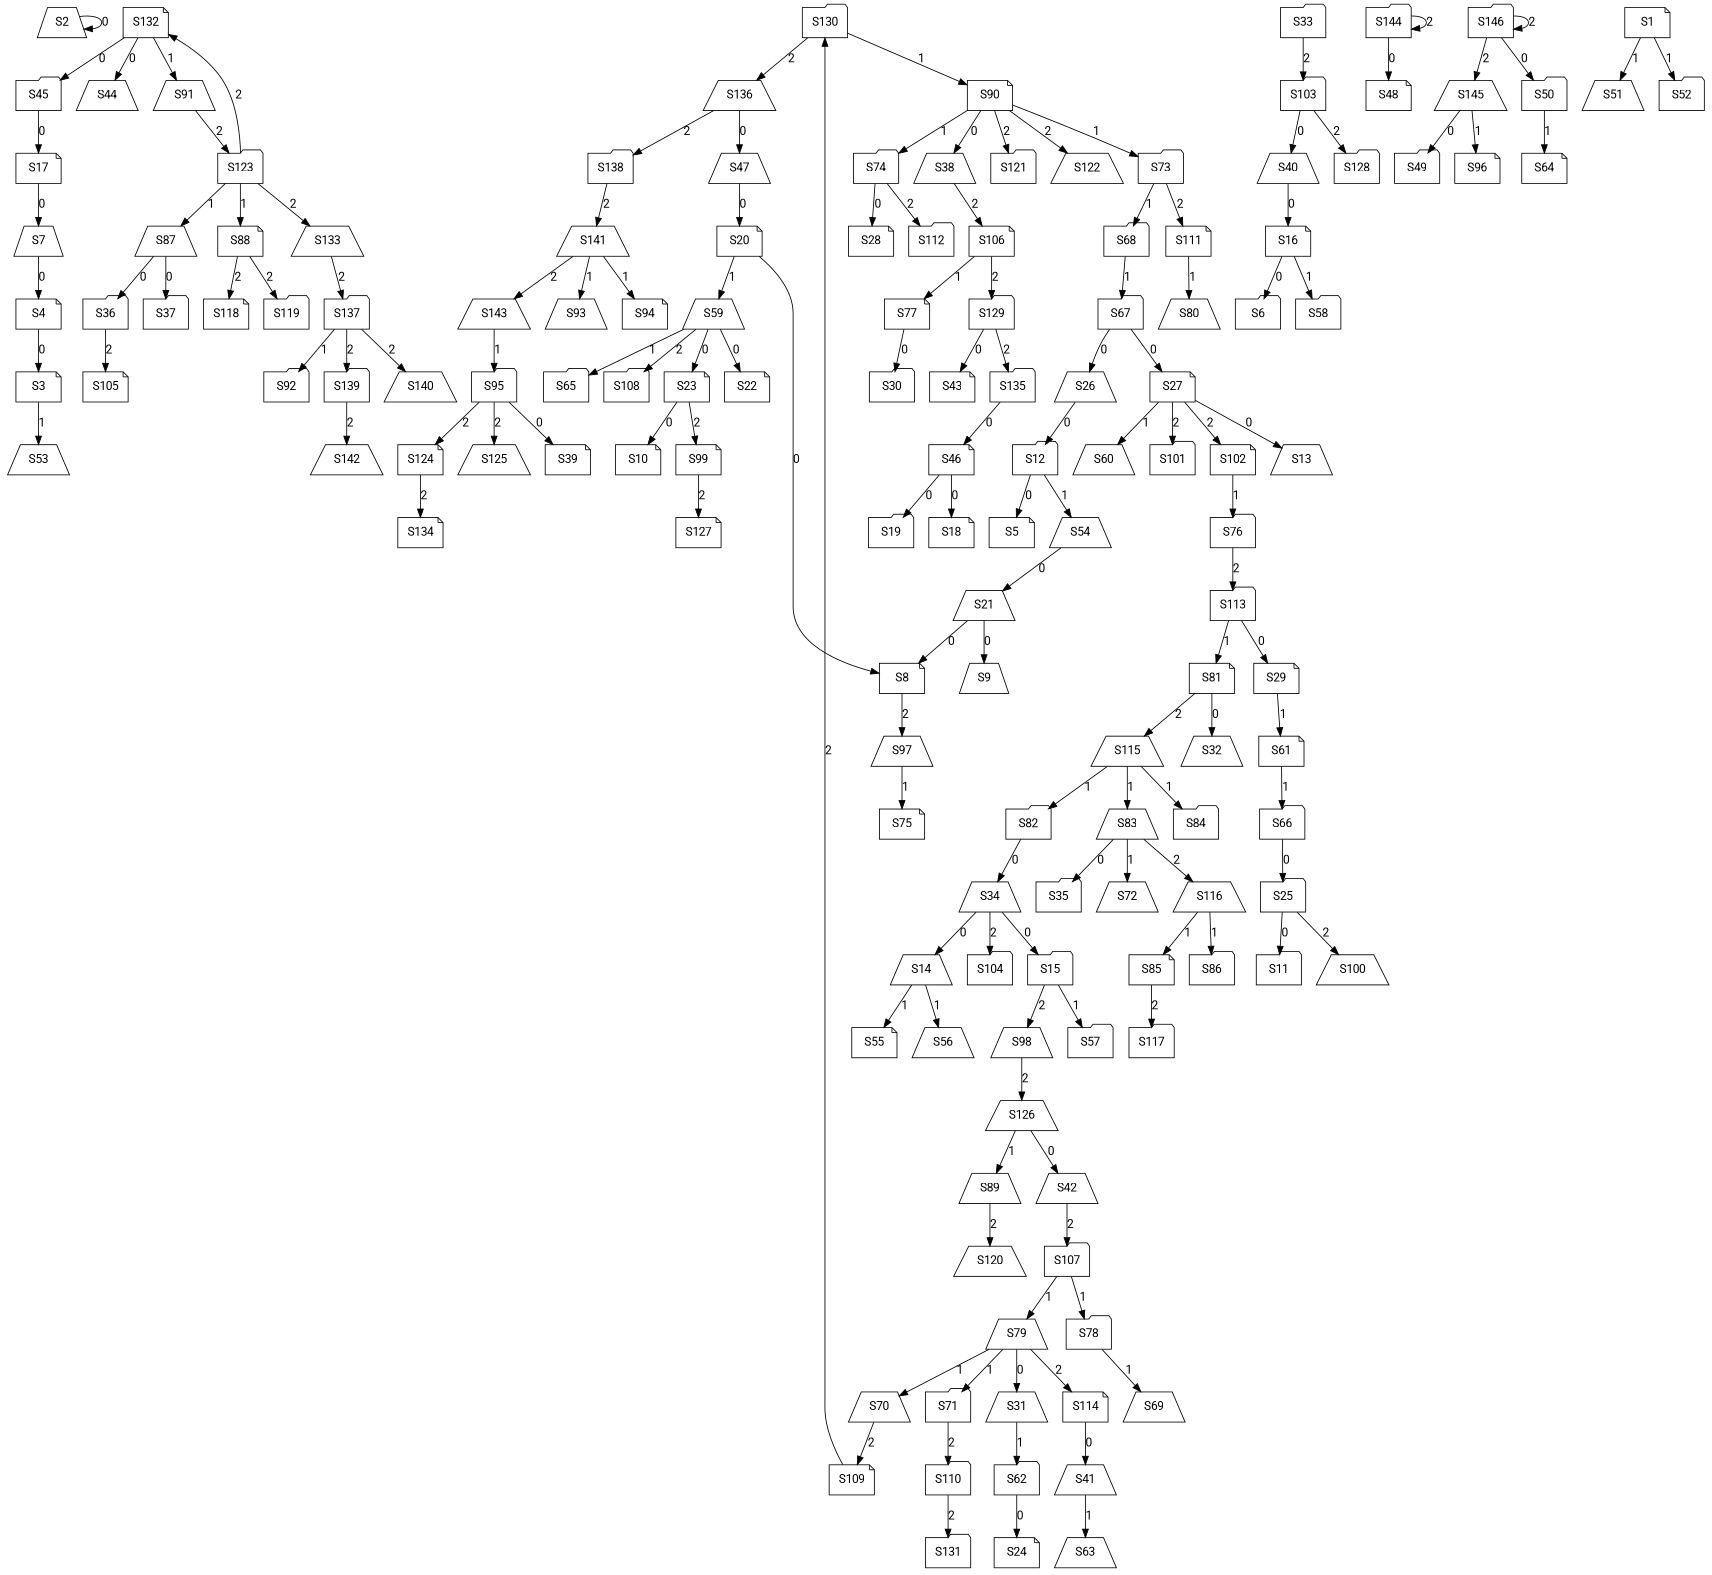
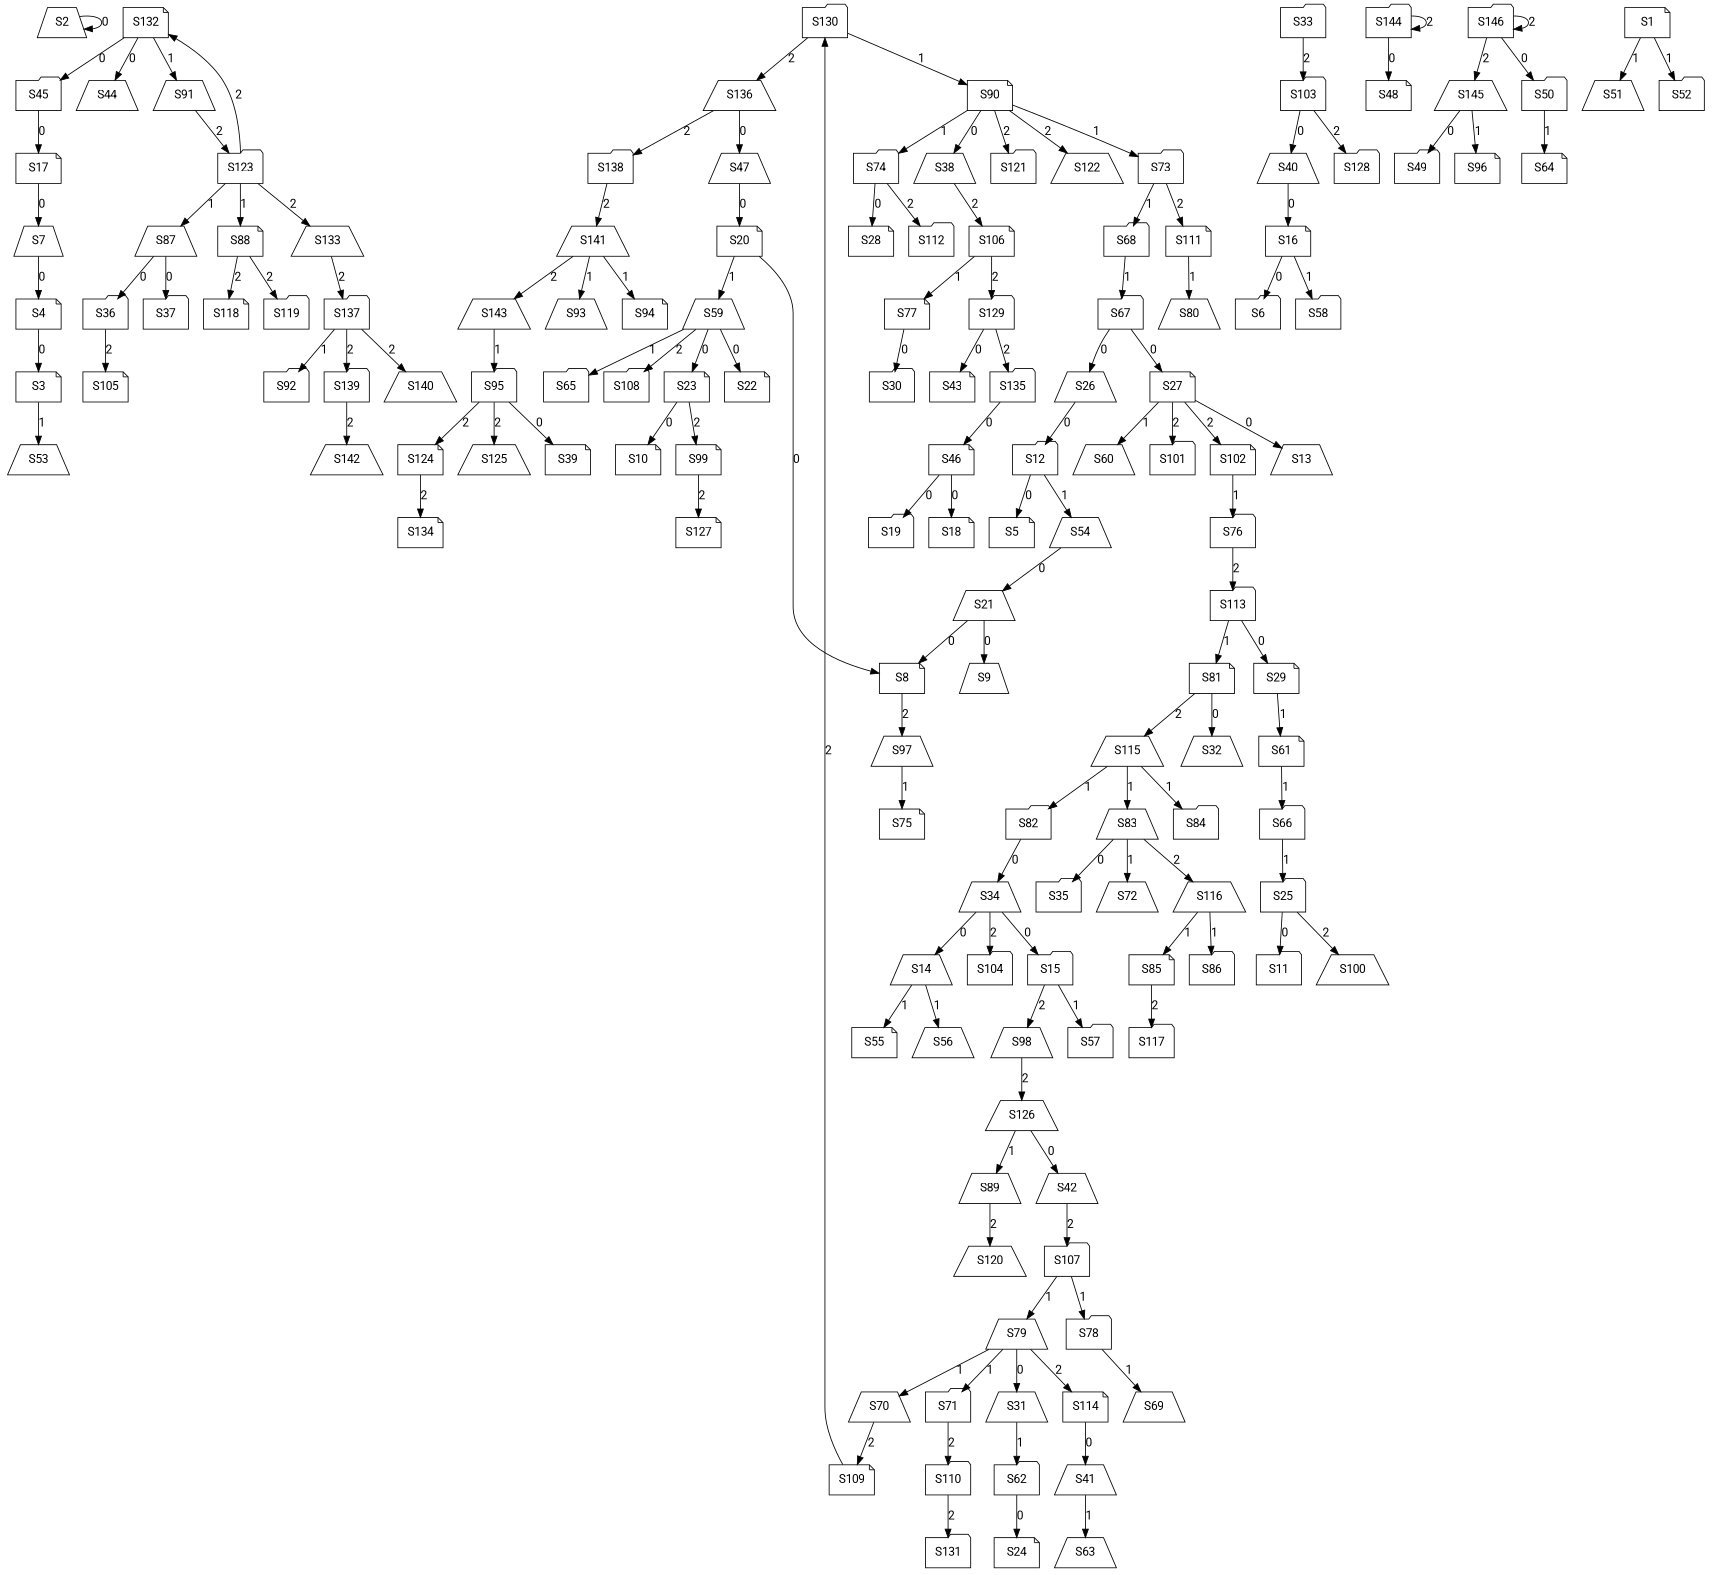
(1286, 861) -> (1286, 861)
